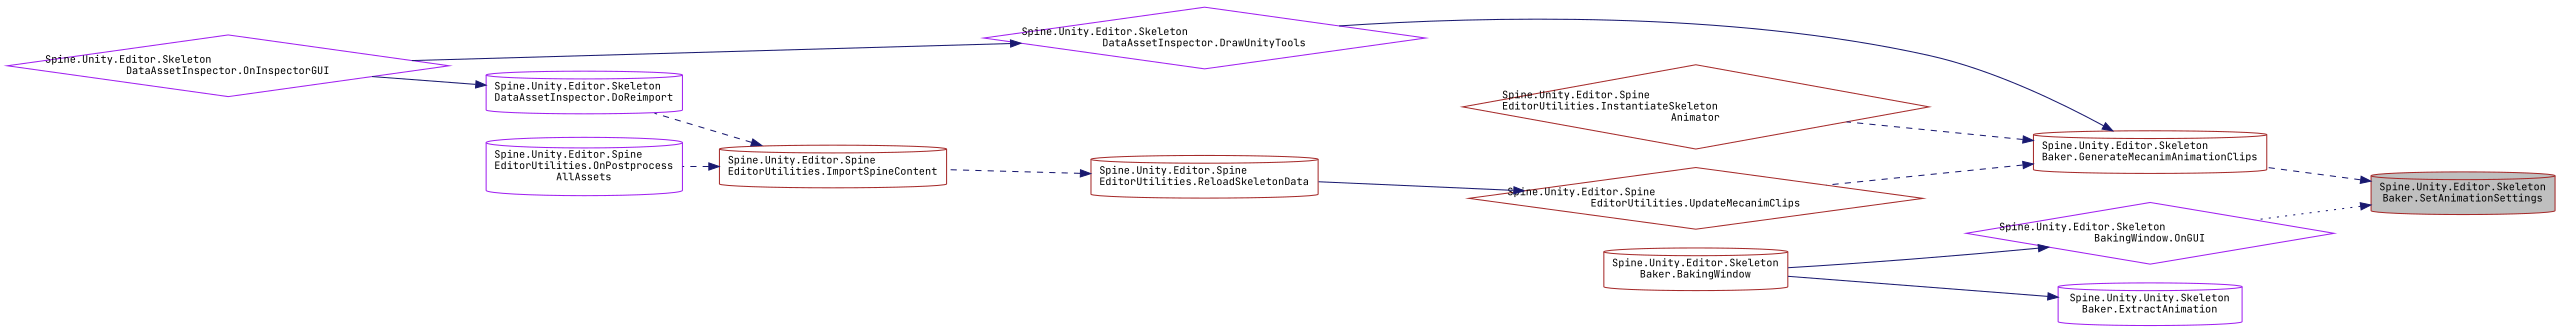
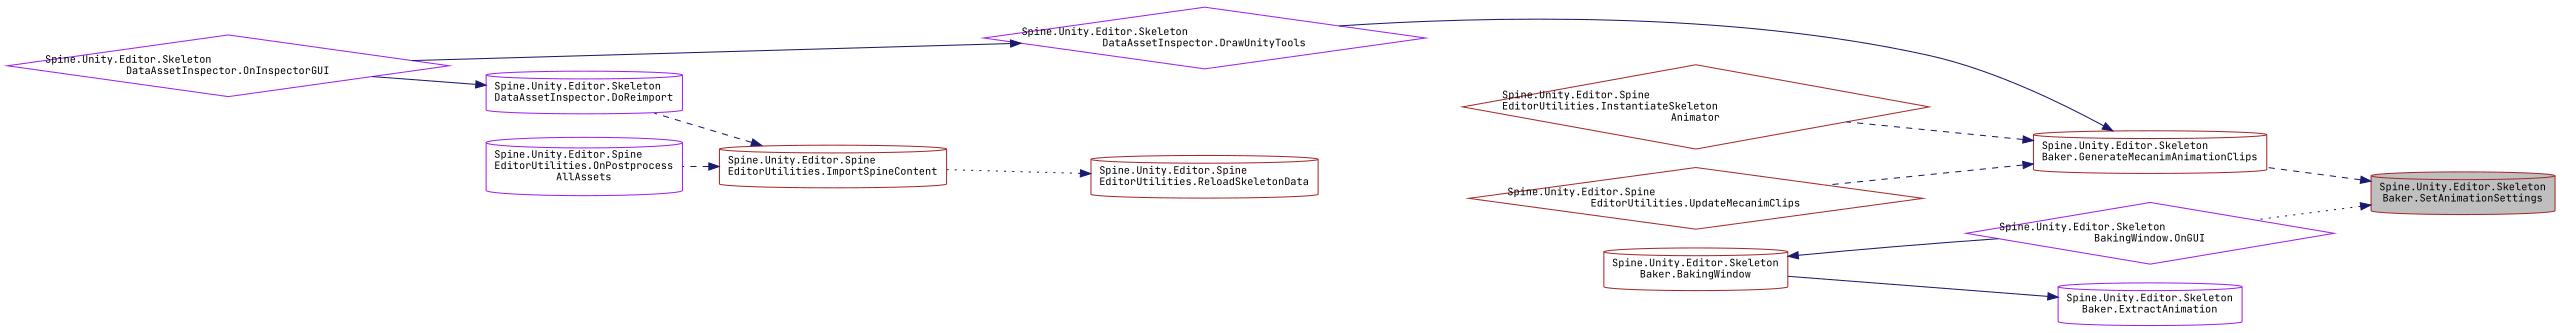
(1013, 171) -> (1013, 171)
(1416, 186) -> none
(1913, 259) -> (1898, 246)
(2150, 304) -> (2150, 304)
